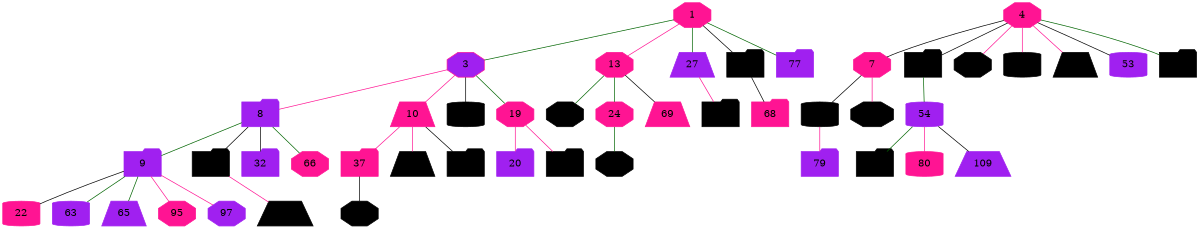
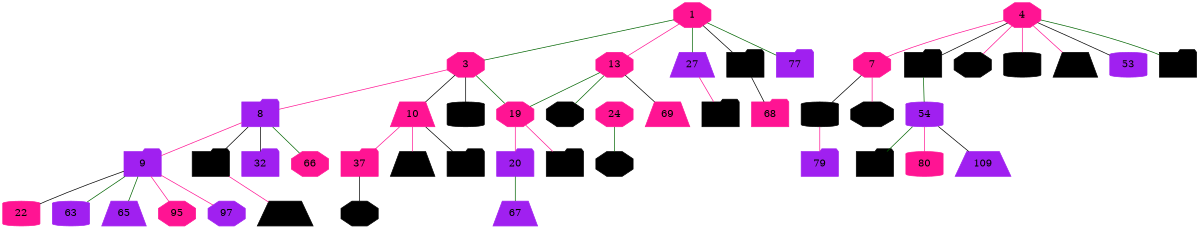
(945, 37) -> (945, 37)
(466, 65) -> (466, 65)
(440, 89) -> (440, 89)
(614, 90) -> (565, 90)
(202, 139) -> (202, 139)
none -> (515, 214)
